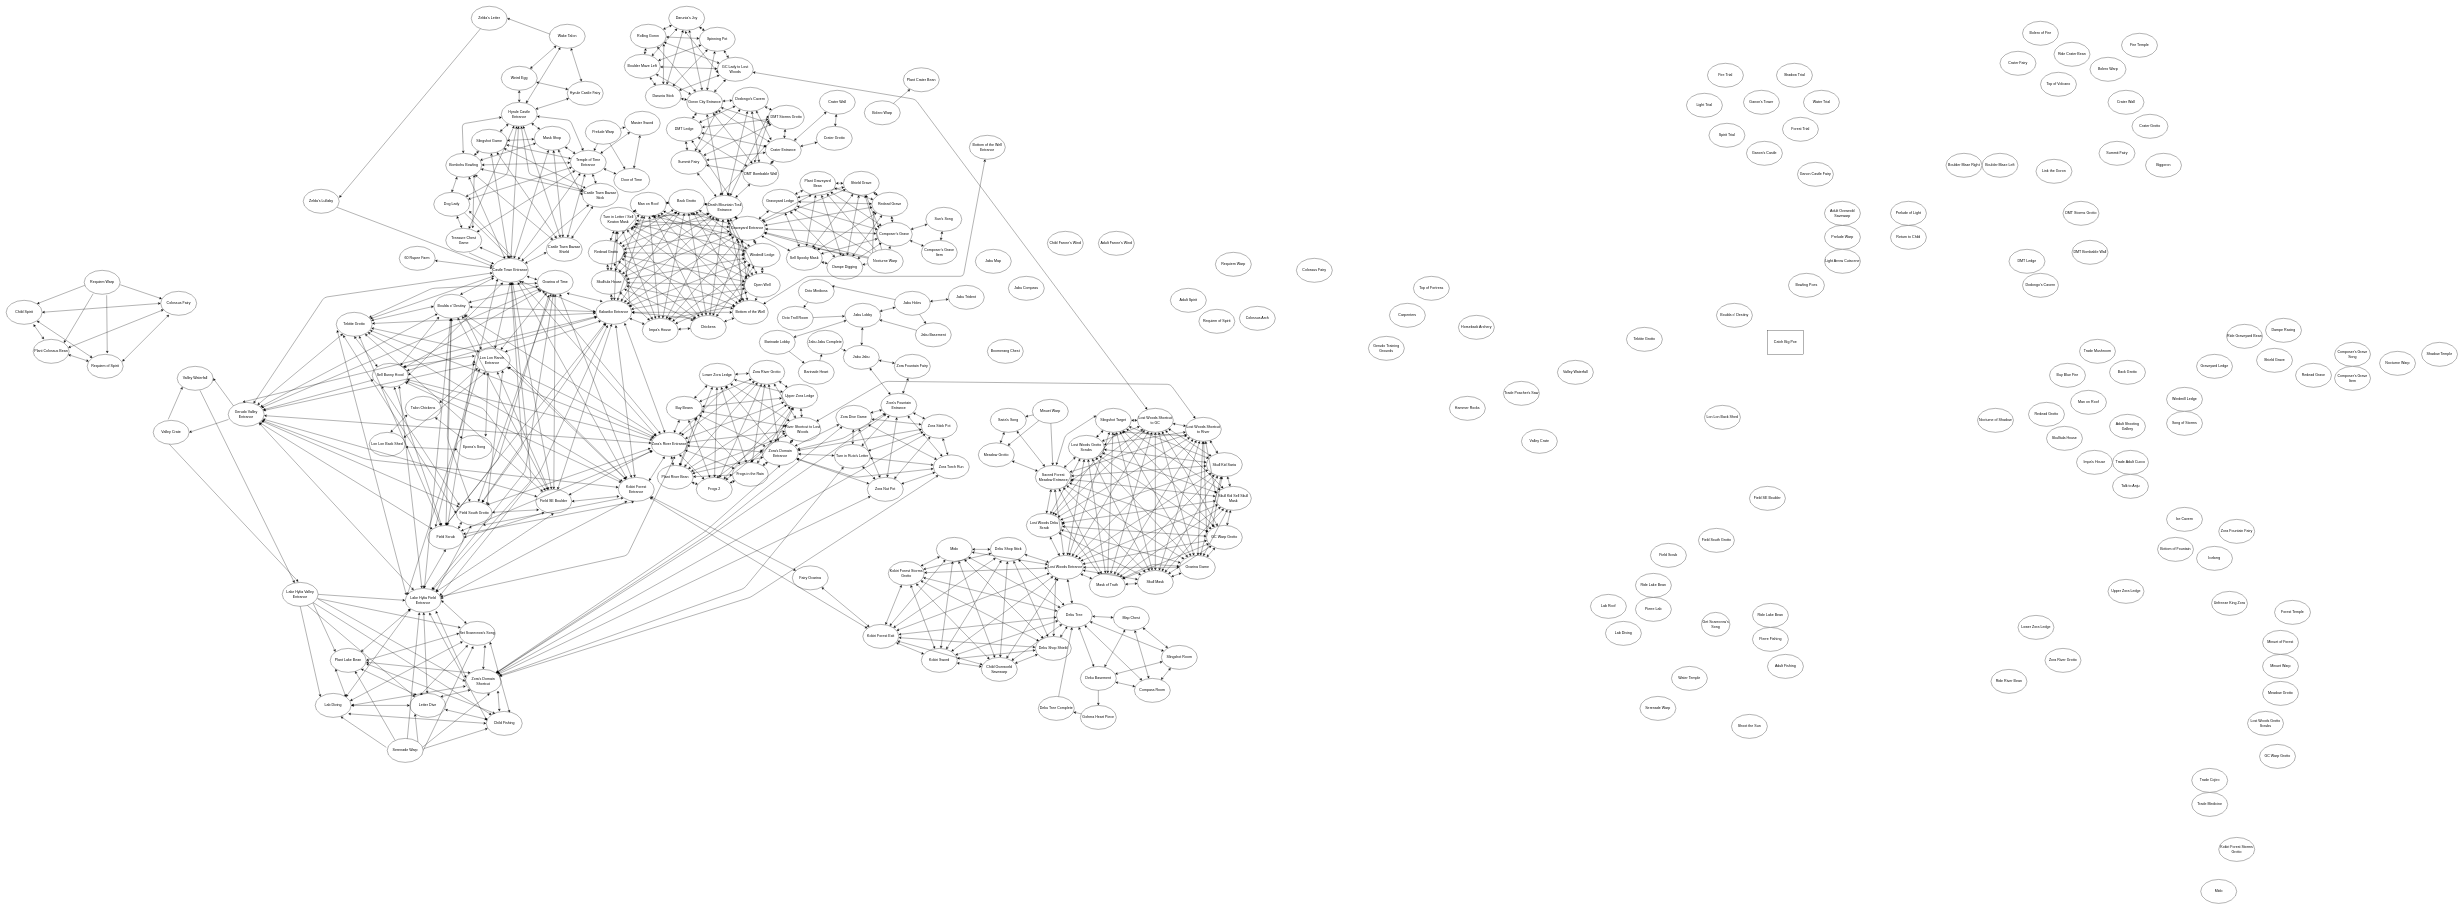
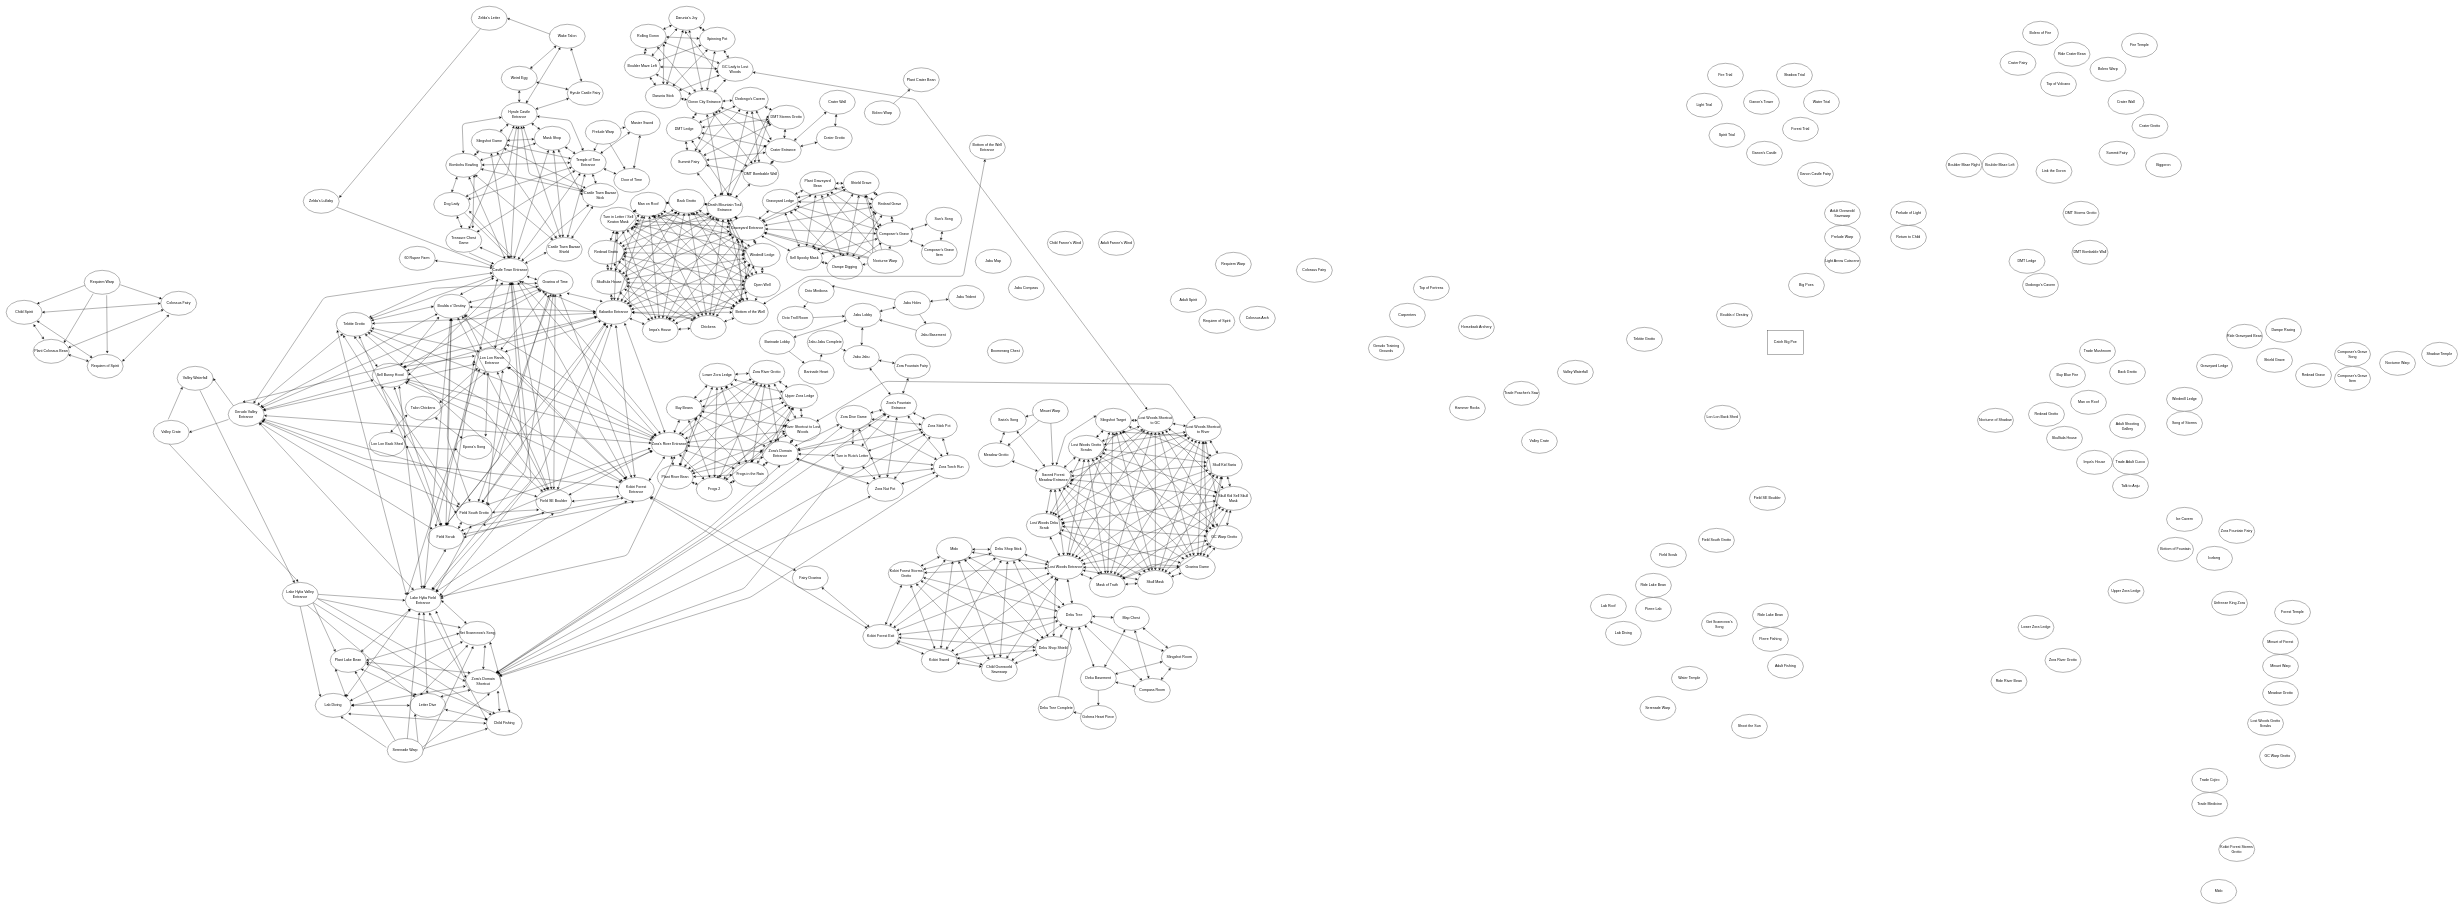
(1806, 285) -> (1806, 285)
(1216, 487) -> none
(1715, 624) -> (1719, 624)
